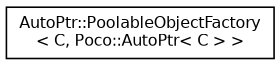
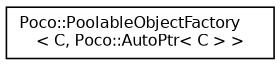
(140, 33) -> (140, 33)
